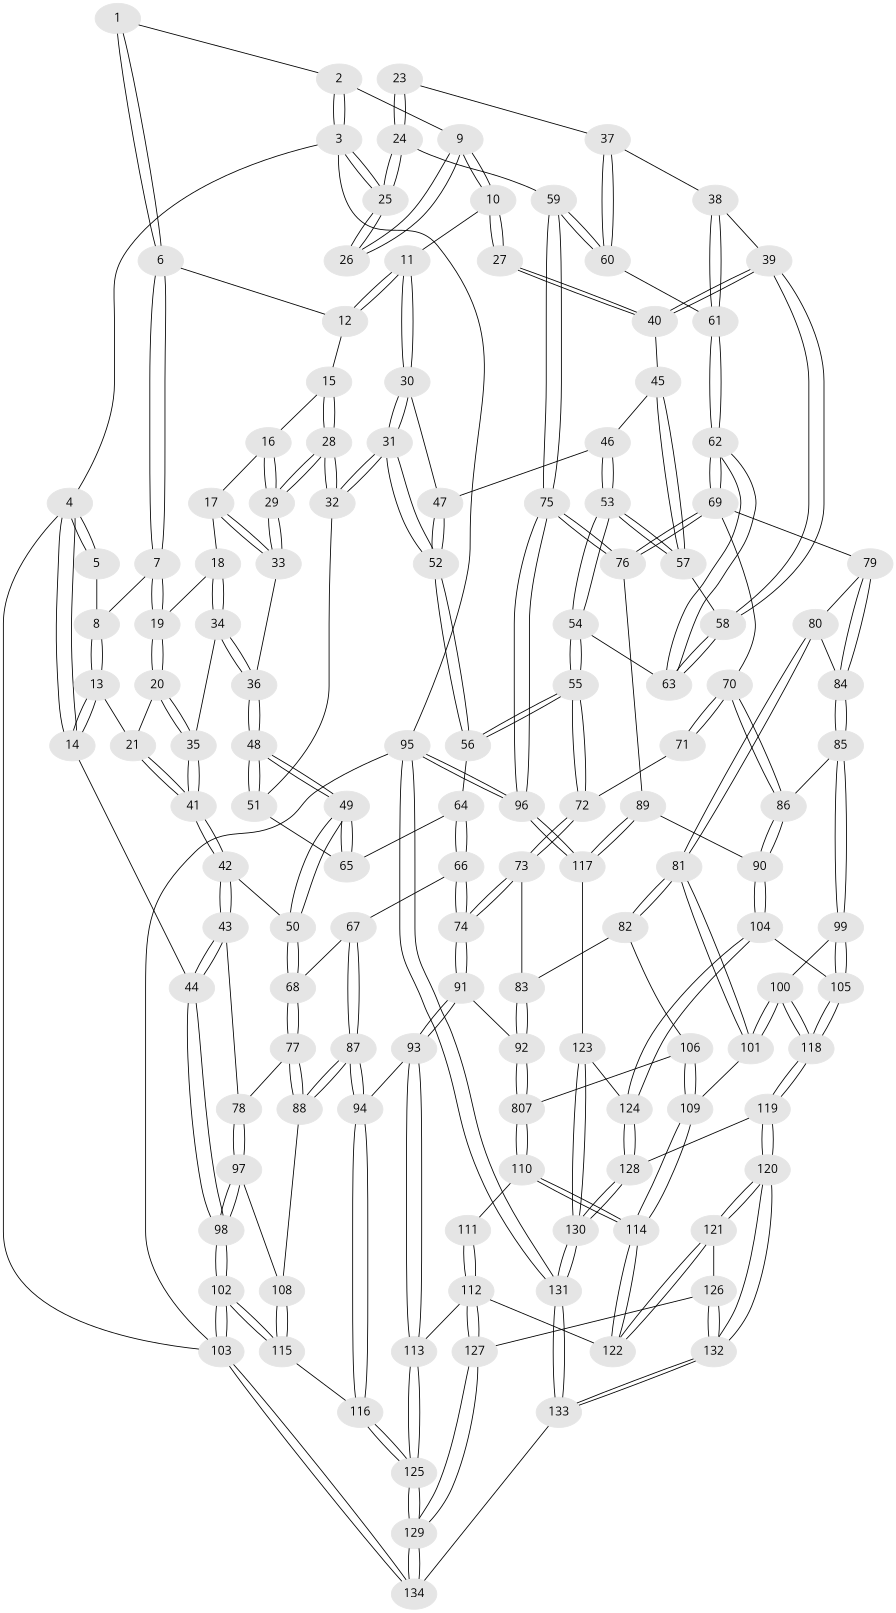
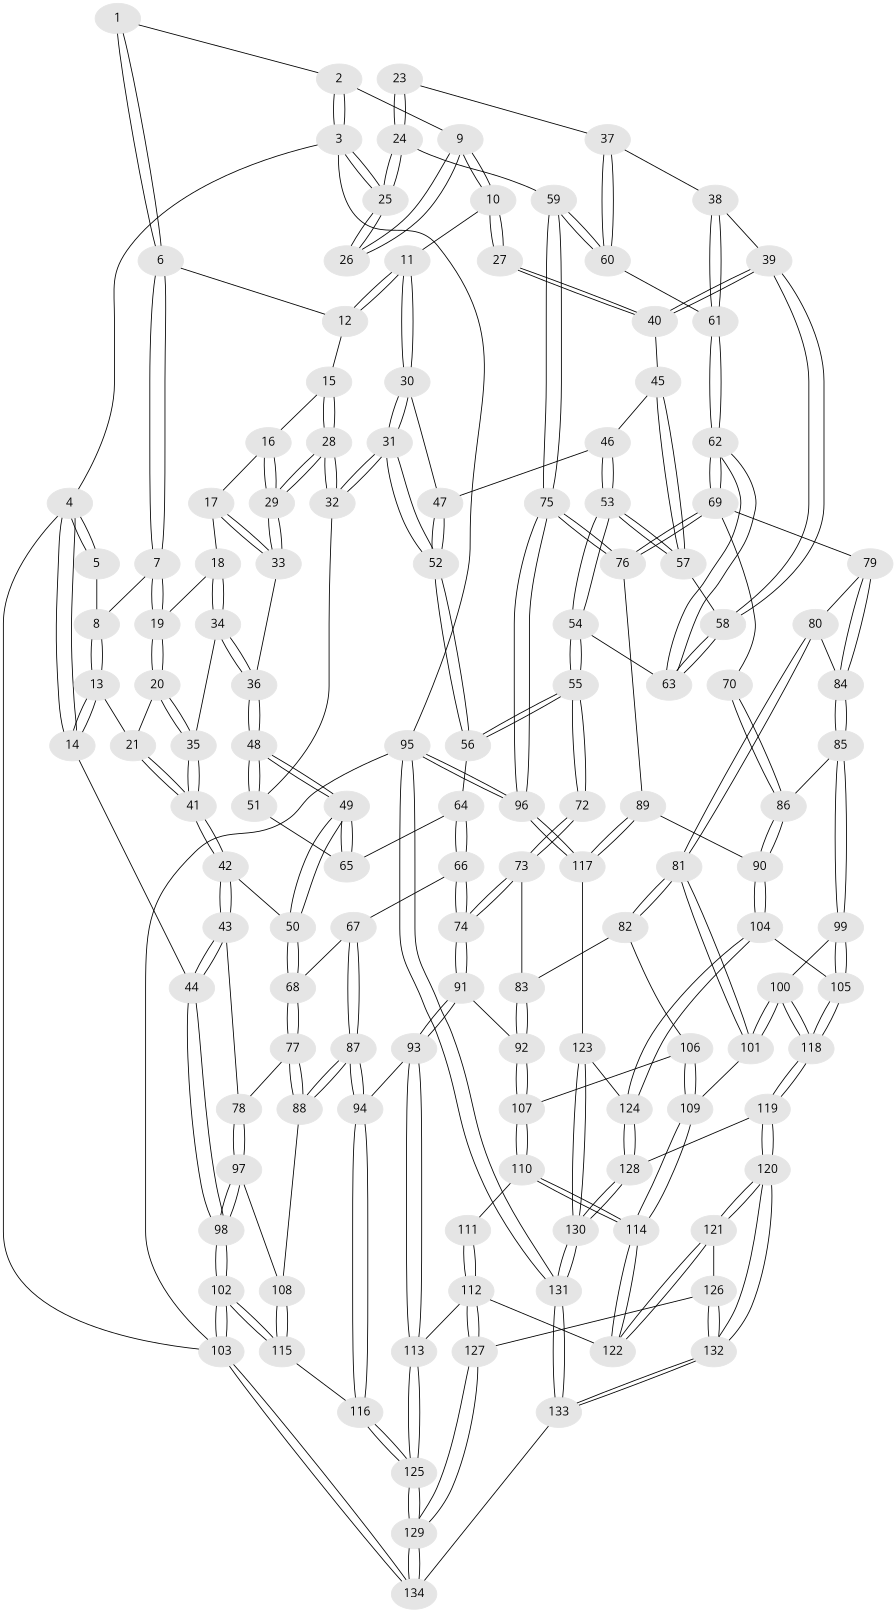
(683, 746) -> none
(522, 1109) -> (522, 1109)
